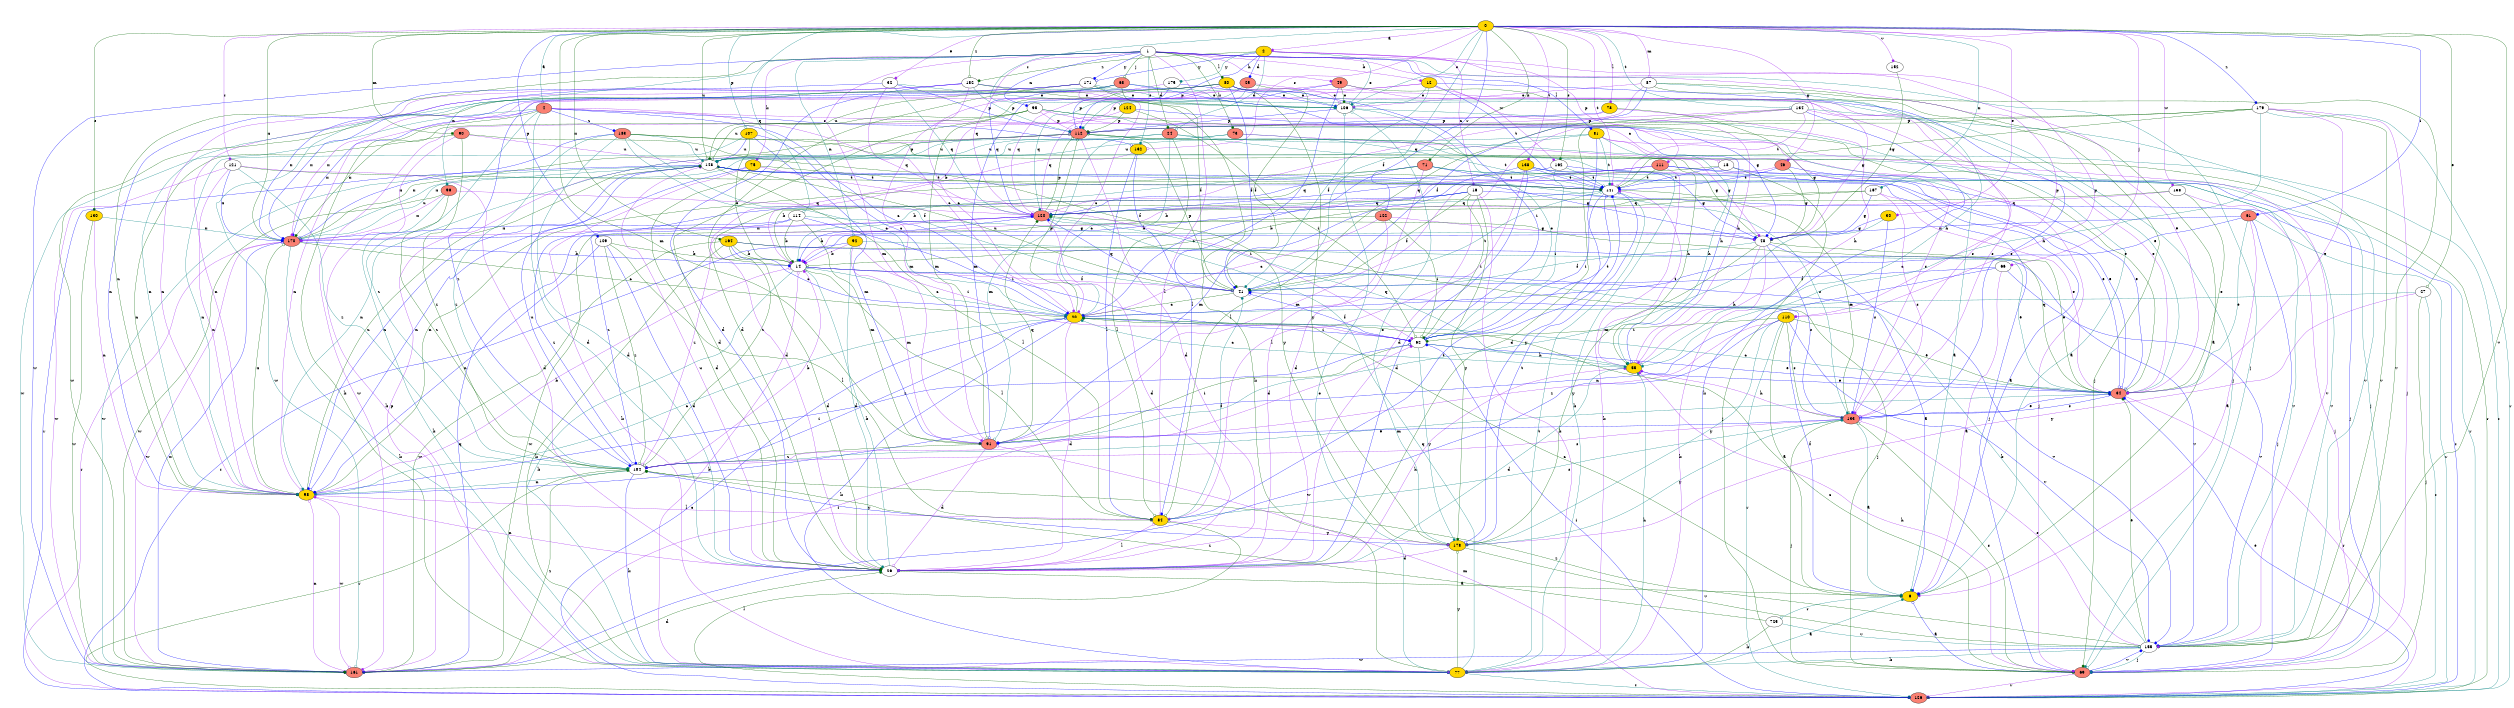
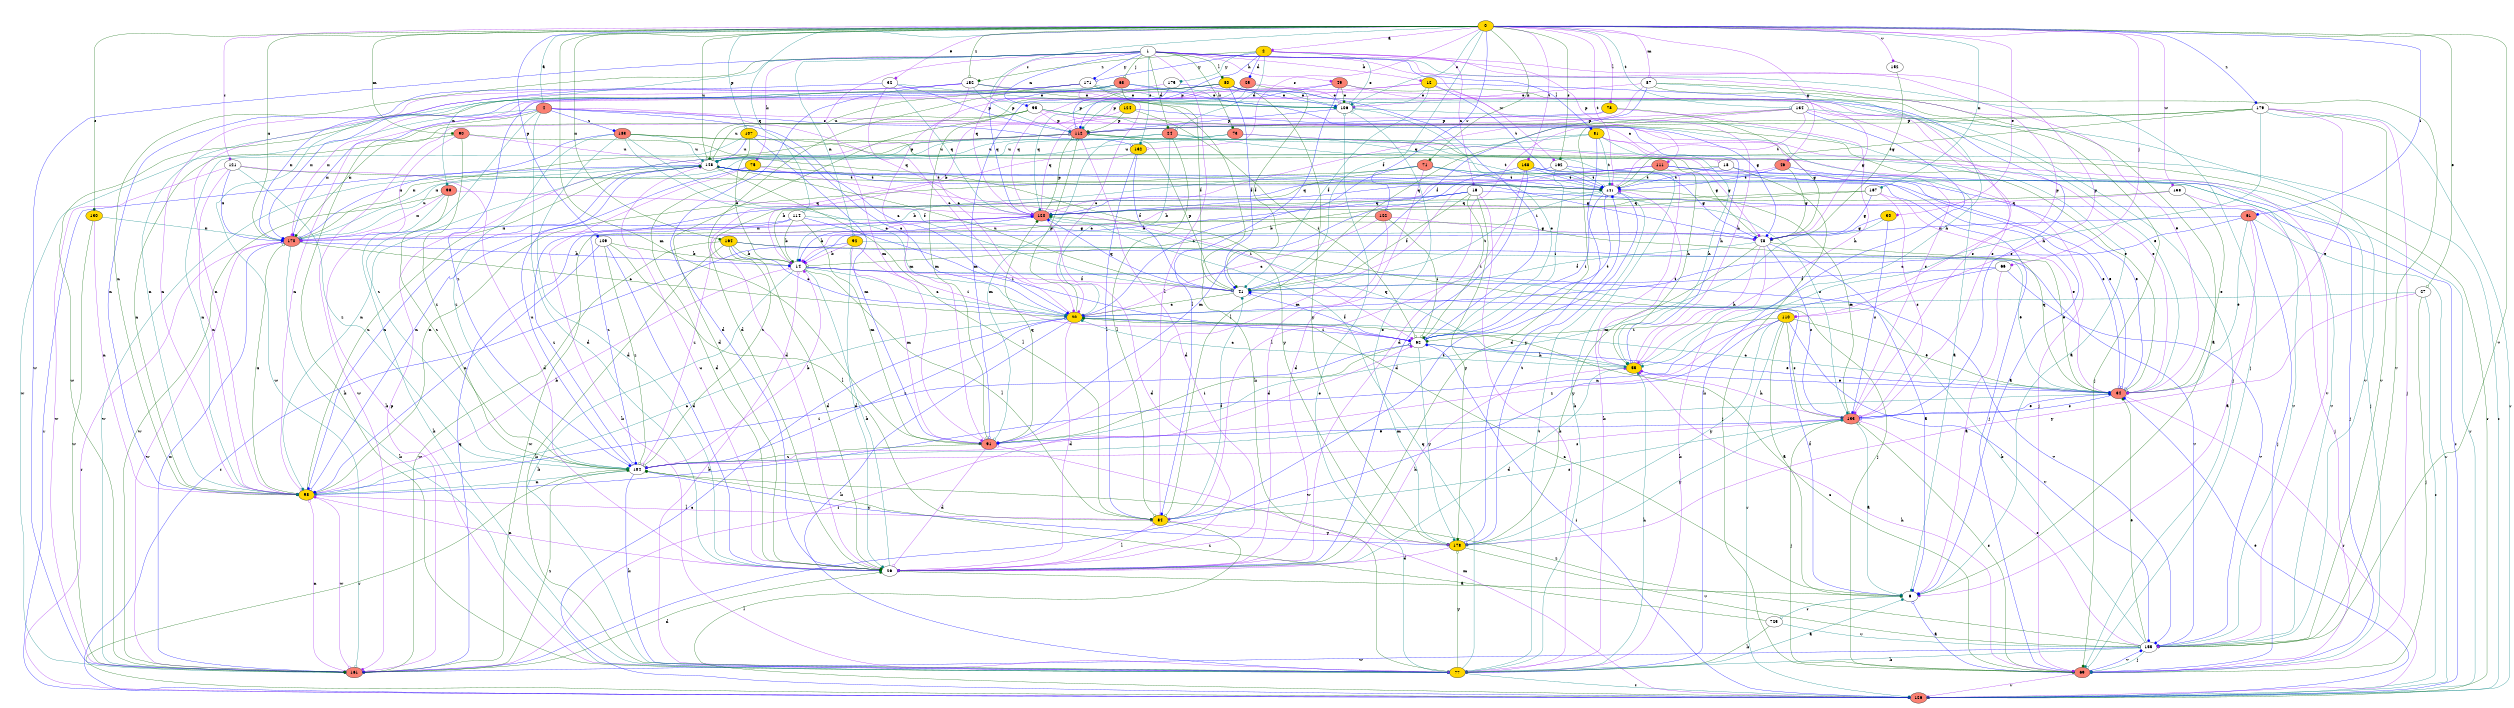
(1910, 596) -> (1910, 596)
